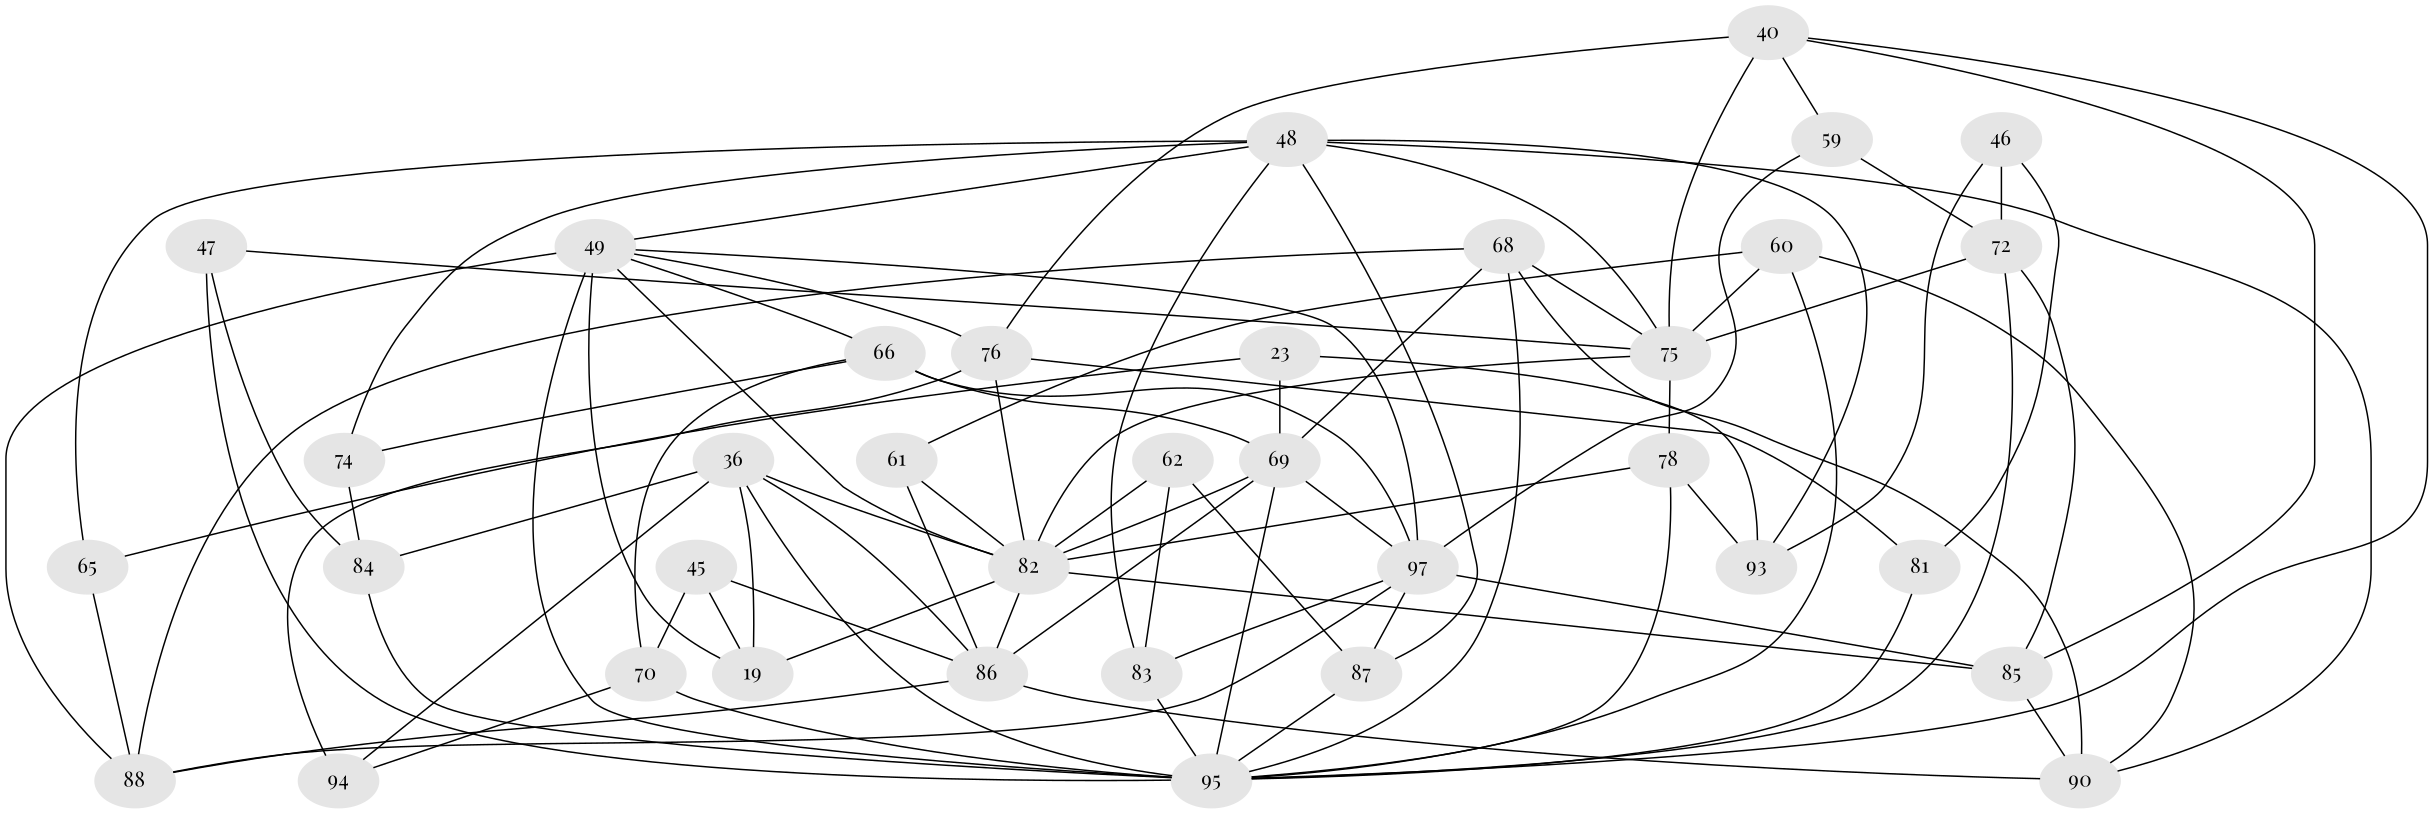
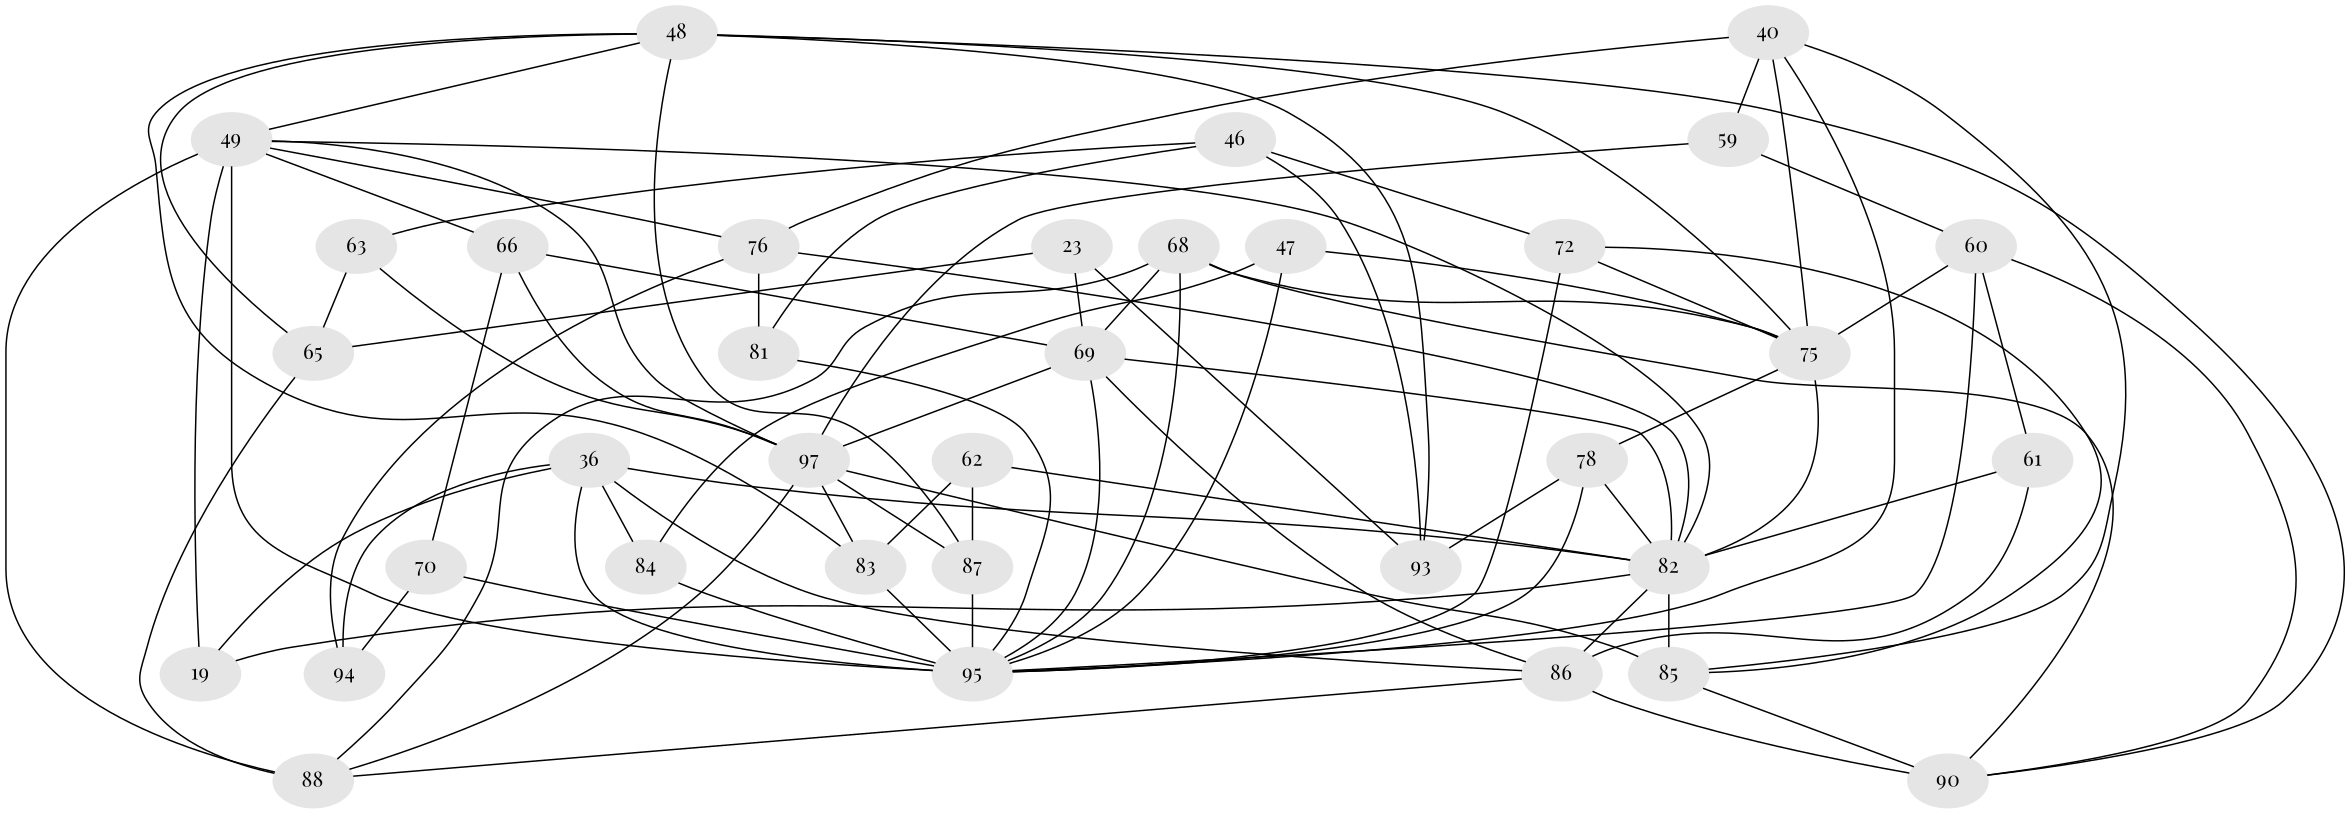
(1928, 200) -> (1843, 189)
none -> (356, 246)
(344, 460) -> none
(696, 567) -> none
